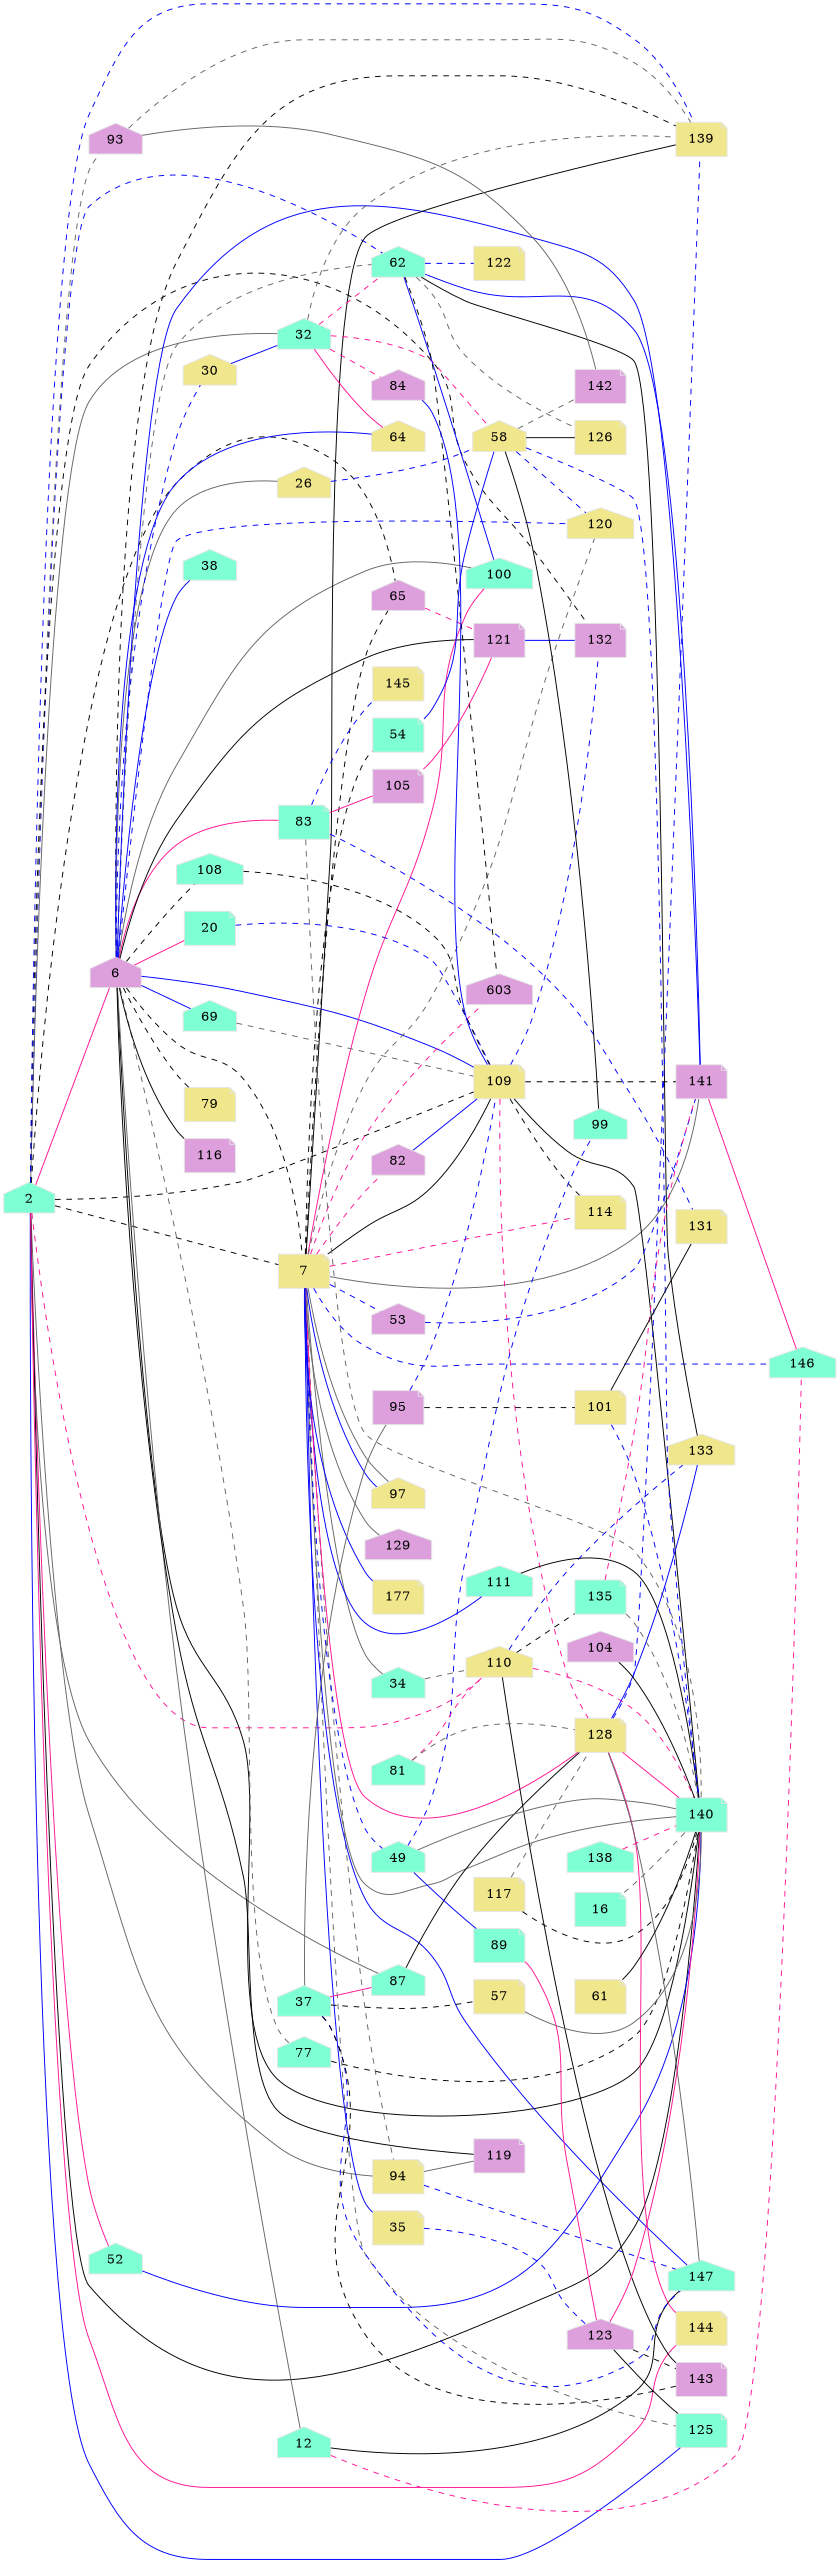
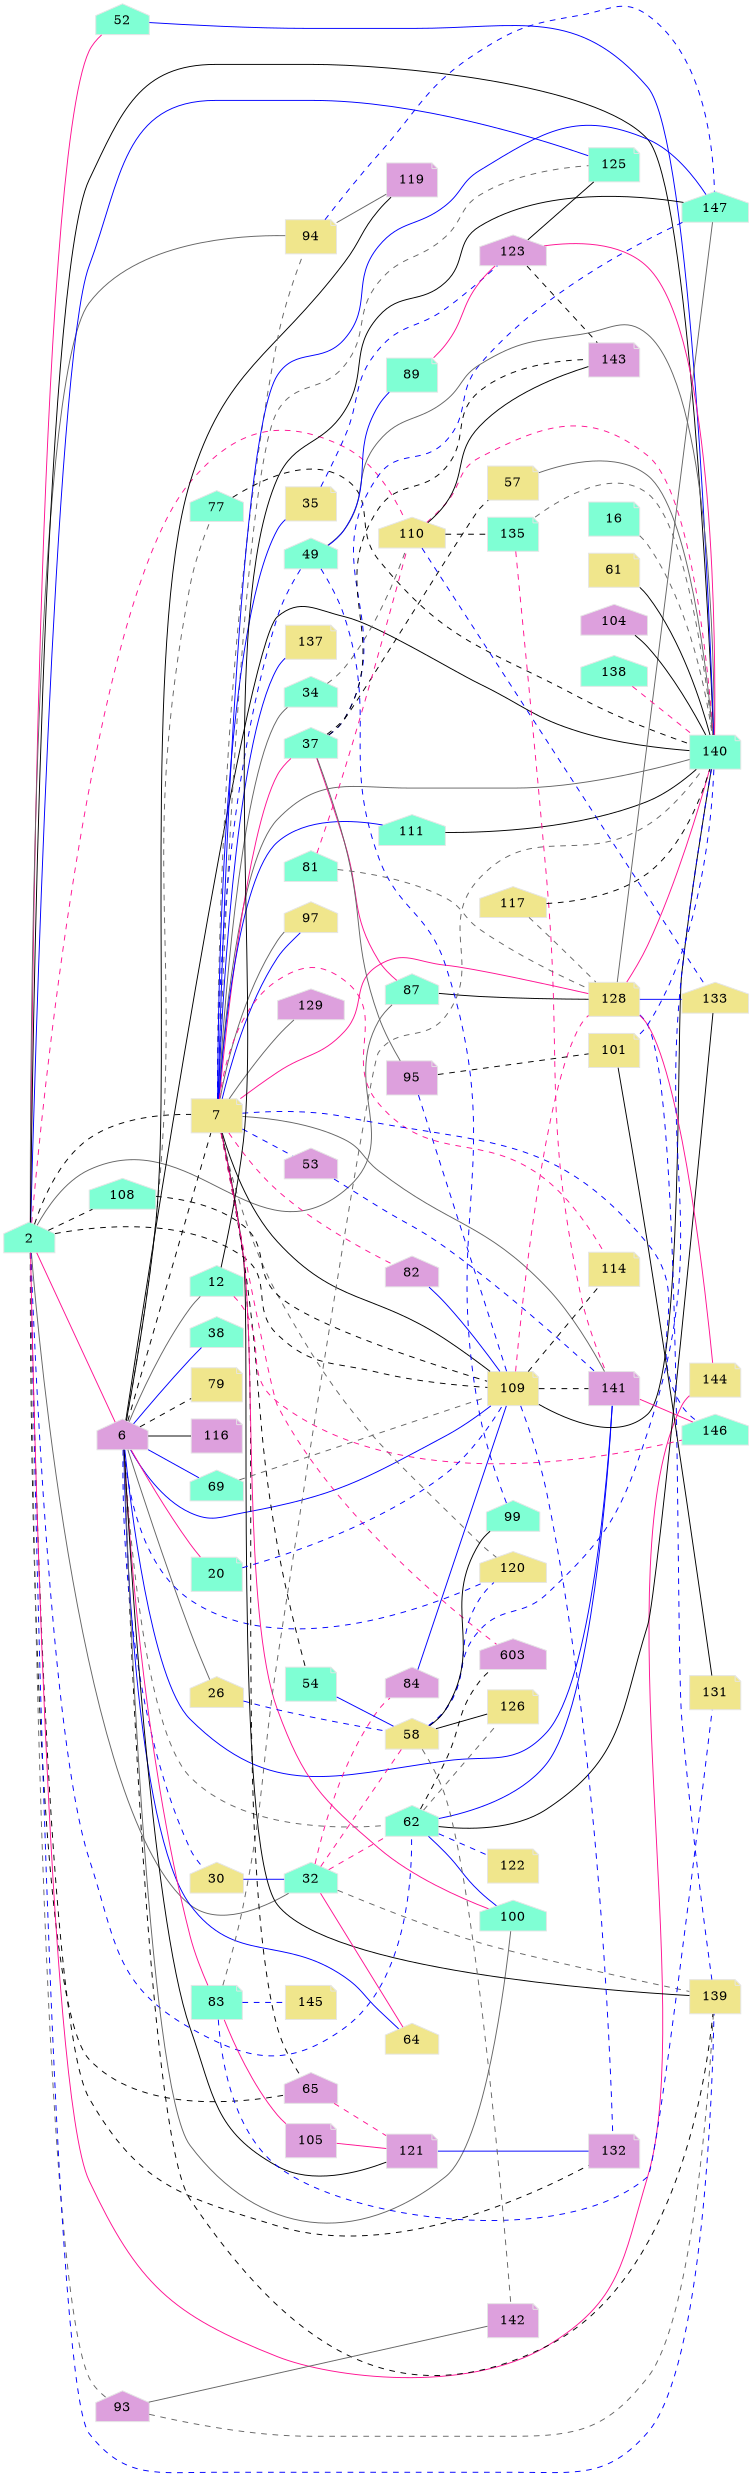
none -> (255, 847)
(159, 922) -> (70, 1220)
(398, 1597) -> (311, 642)
(499, 1894) -> (513, 904)
